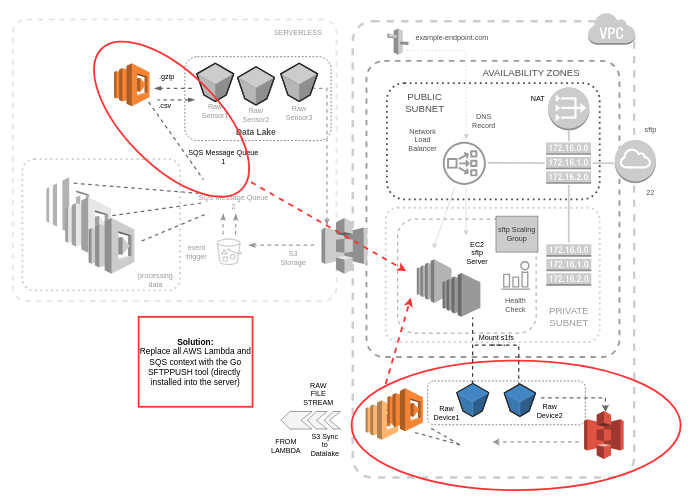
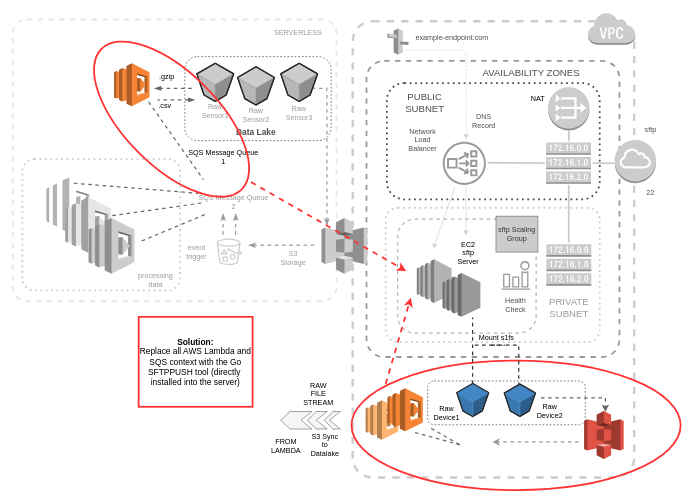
(477, 254) -> (468, 254)
(569, 317) -> (569, 308)
